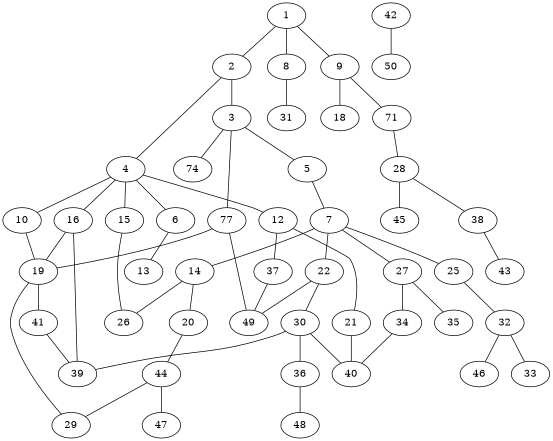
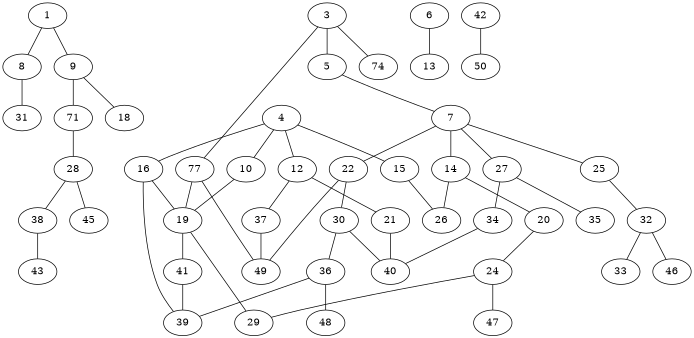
(232, 67) -> none
(151, 195) -> none
(191, 353) -> (254, 297)
(161, 374) -> (493, 272)
